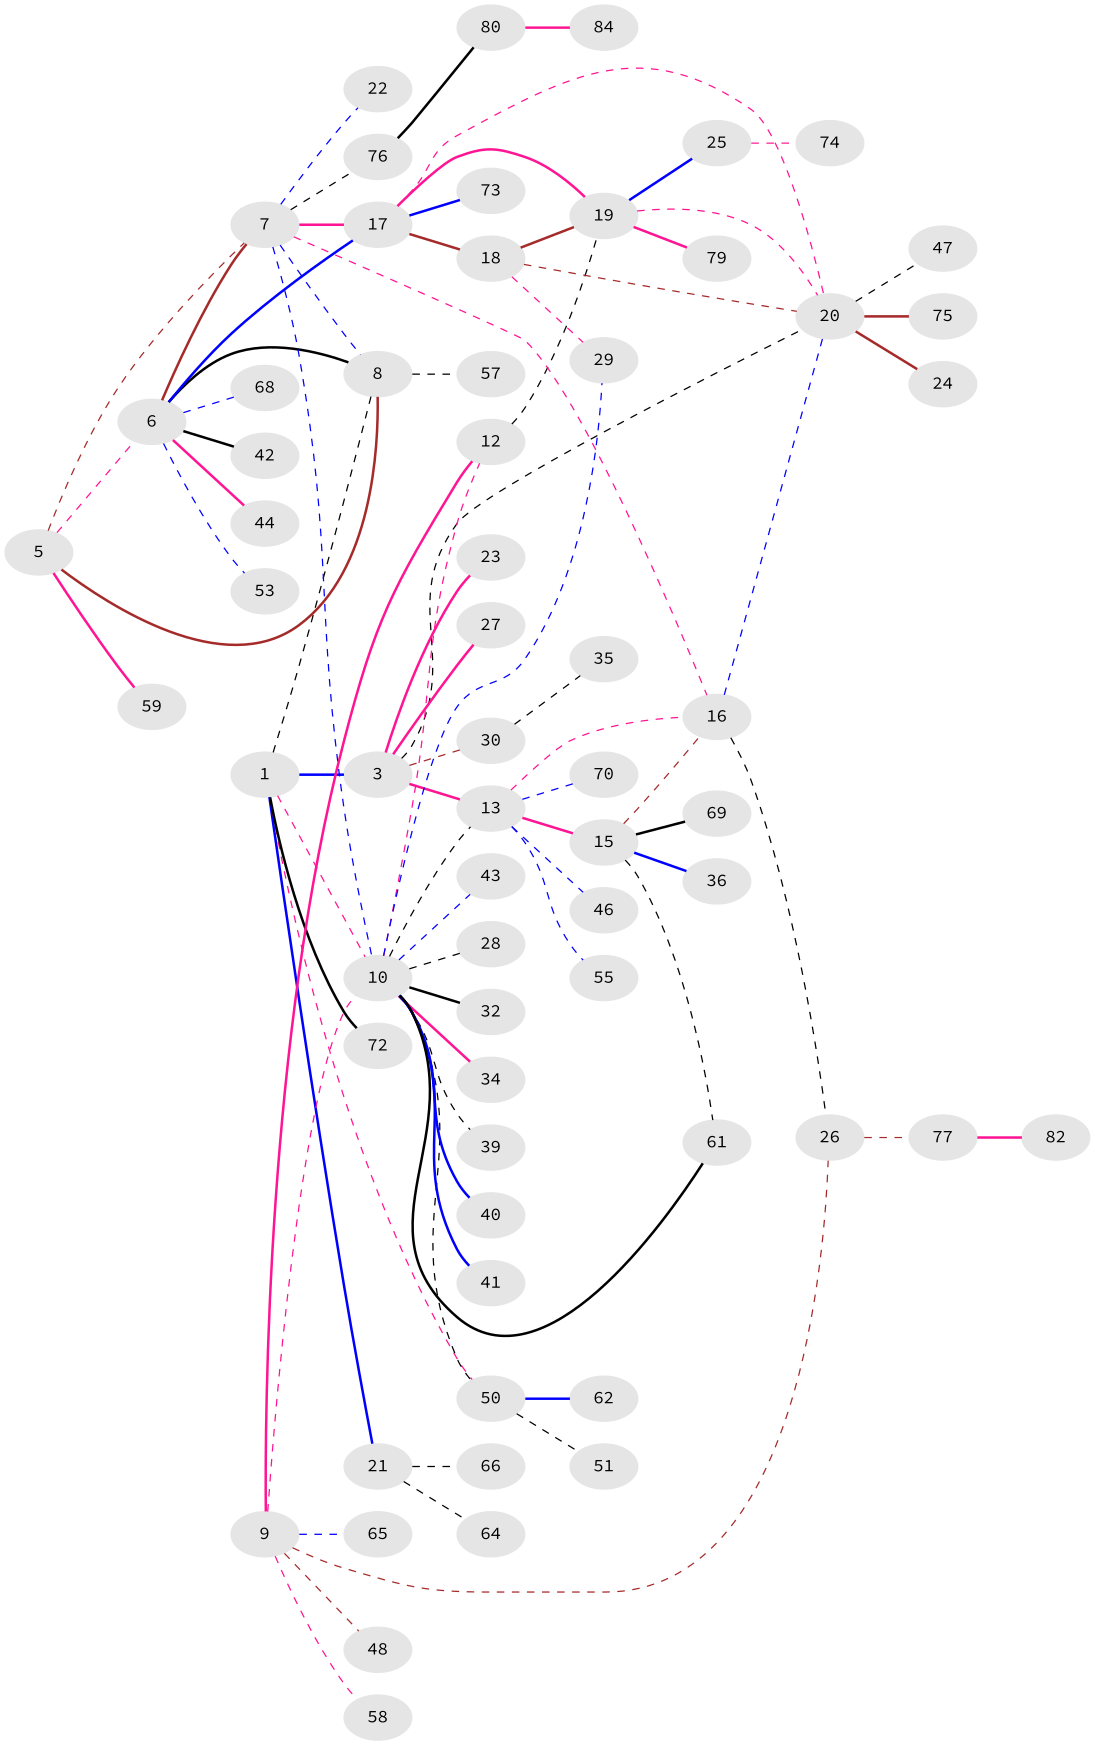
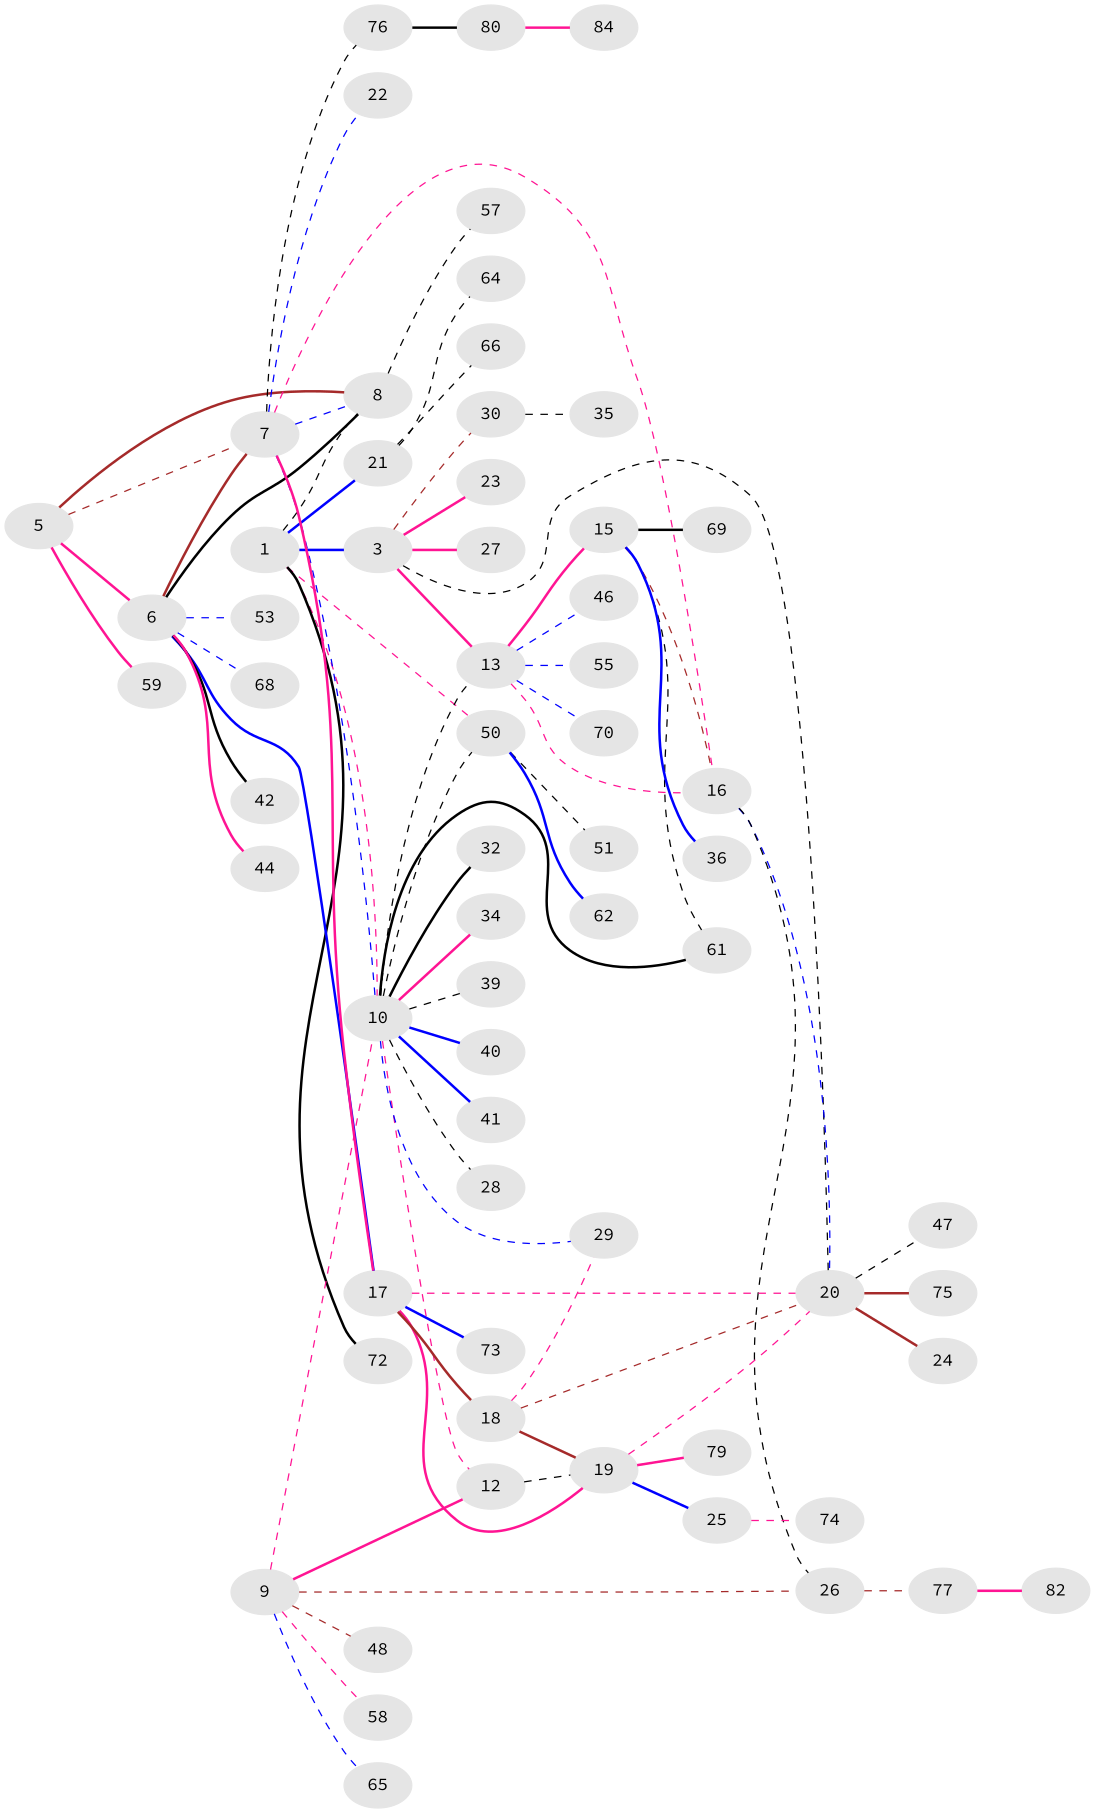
(96, 487) -> (95, 572)
(491, 876) -> none
